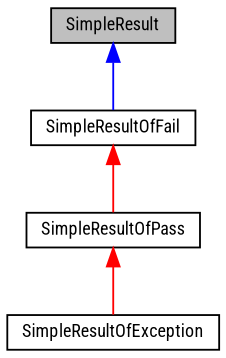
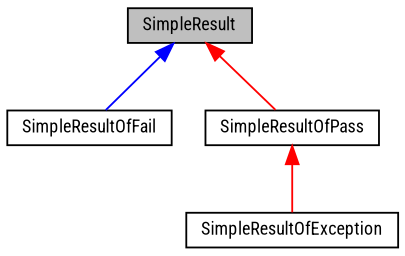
(113, 189) -> (248, 83)
